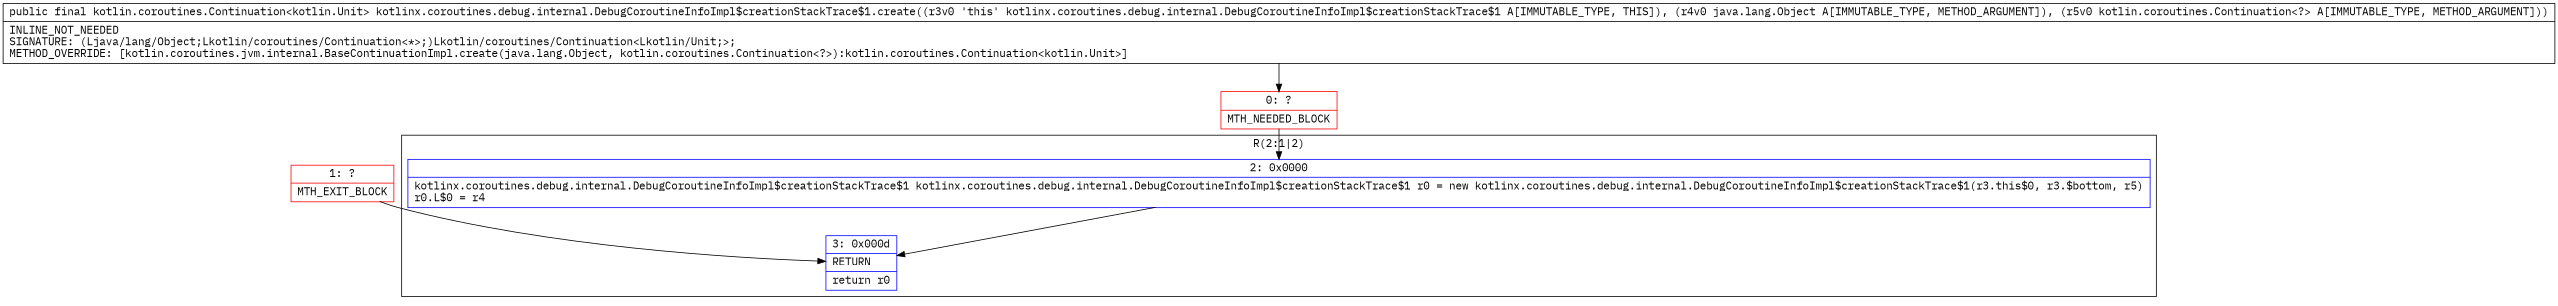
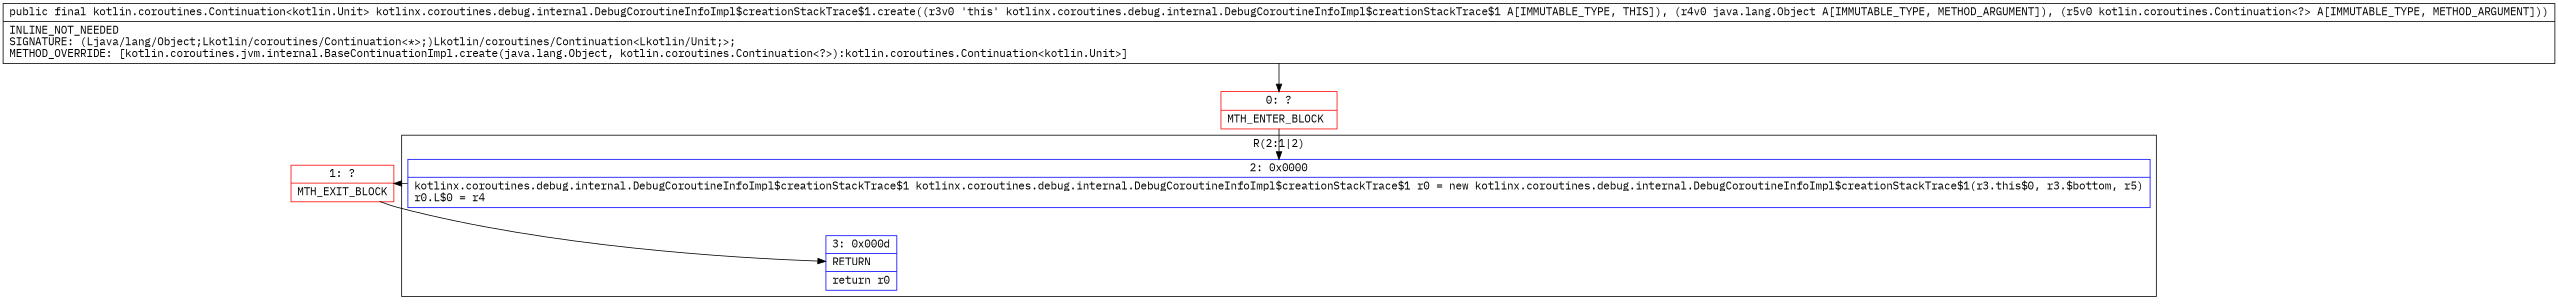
(1279, 119) -> (1275, 119)
(1030, 231) -> (405, 183)
